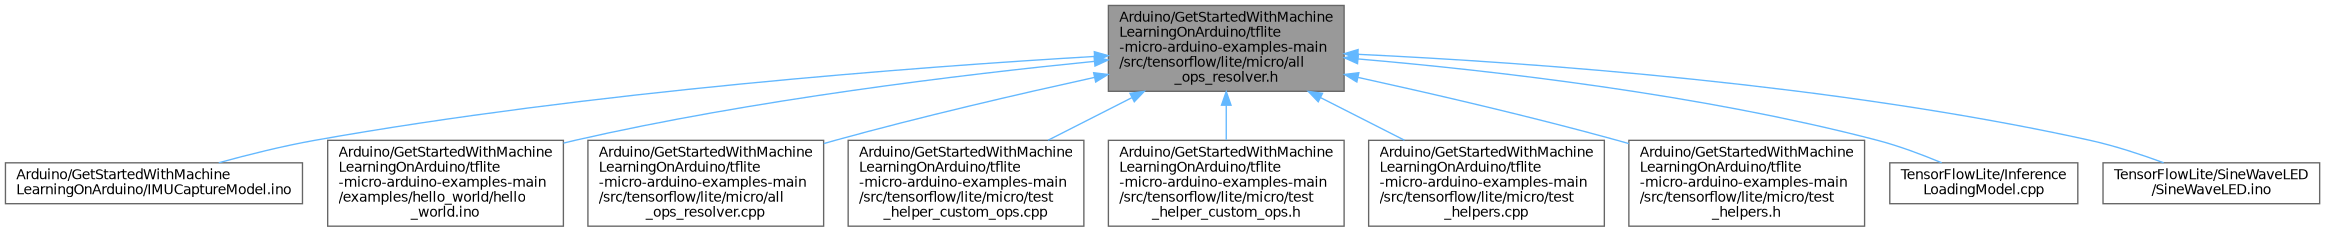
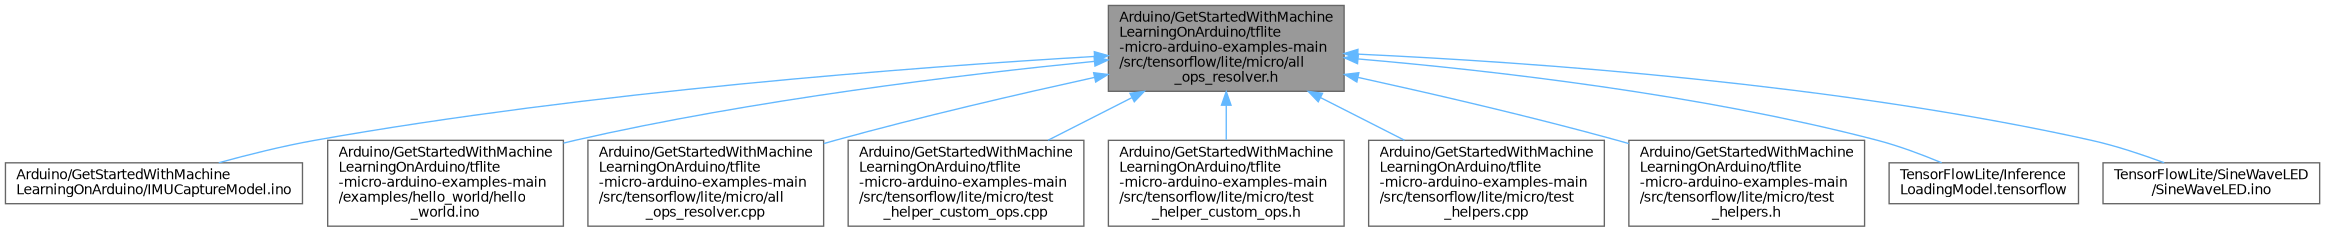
(1984, 183) -> (1984, 183)
